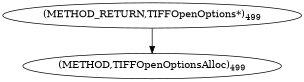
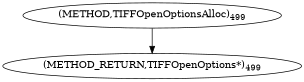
(152, 37) -> (152, 37)
